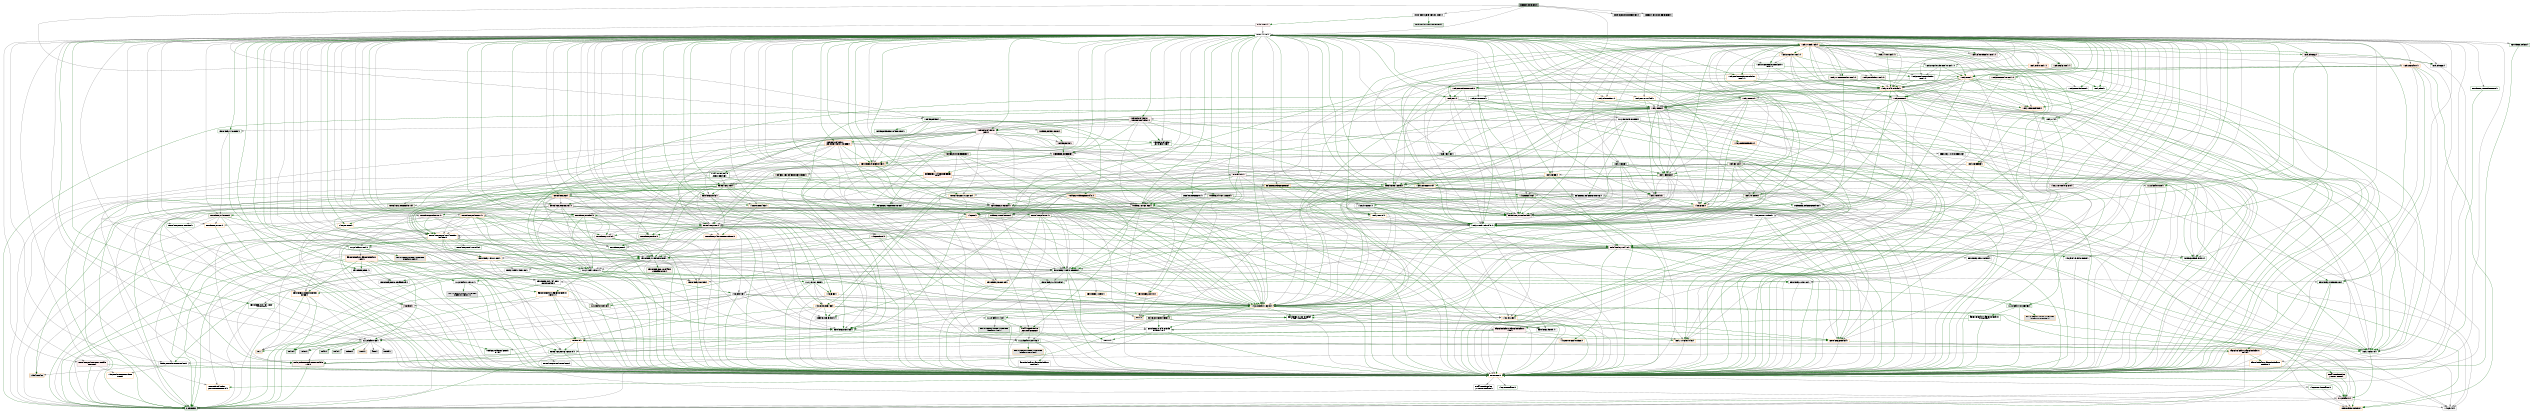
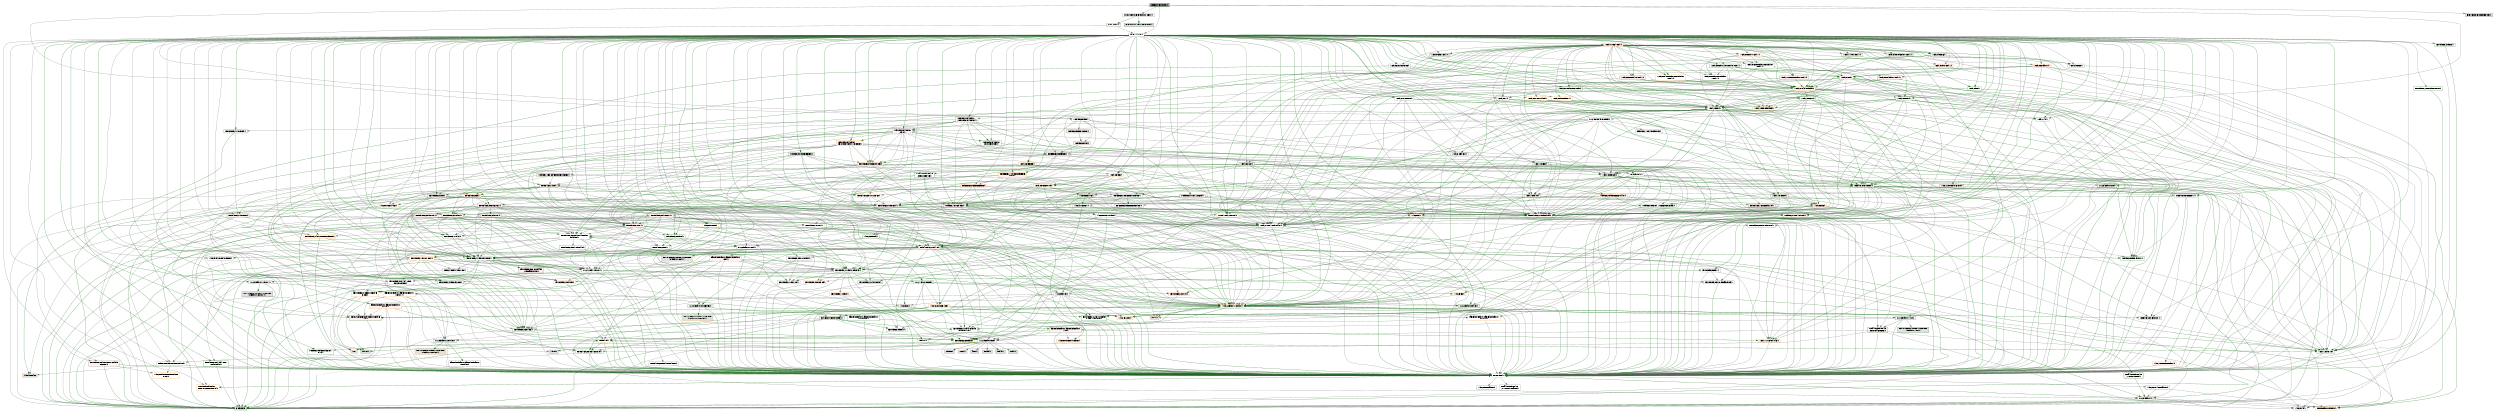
(1658, 15) -> none
(890, 131) -> none
(889, 206) -> (1659, 206)
(1378, 216) -> (1227, 216)
none -> (472, 226)
none -> (710, 242)
(2038, 346) -> (616, 338)
